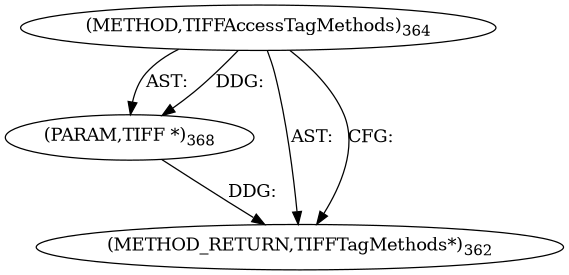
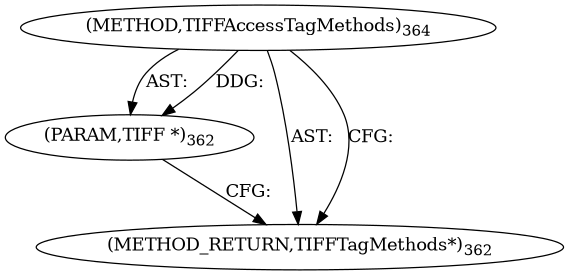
(201, 136) -> (201, 136)
(255, 192) -> (251, 192)
